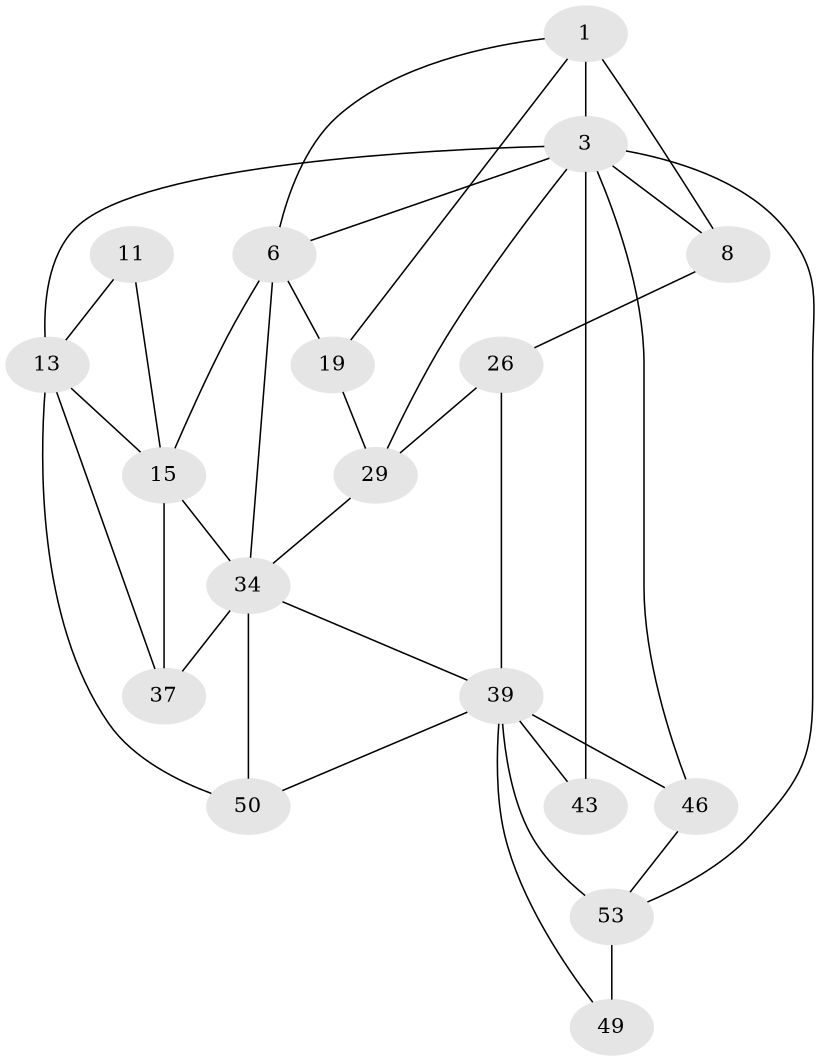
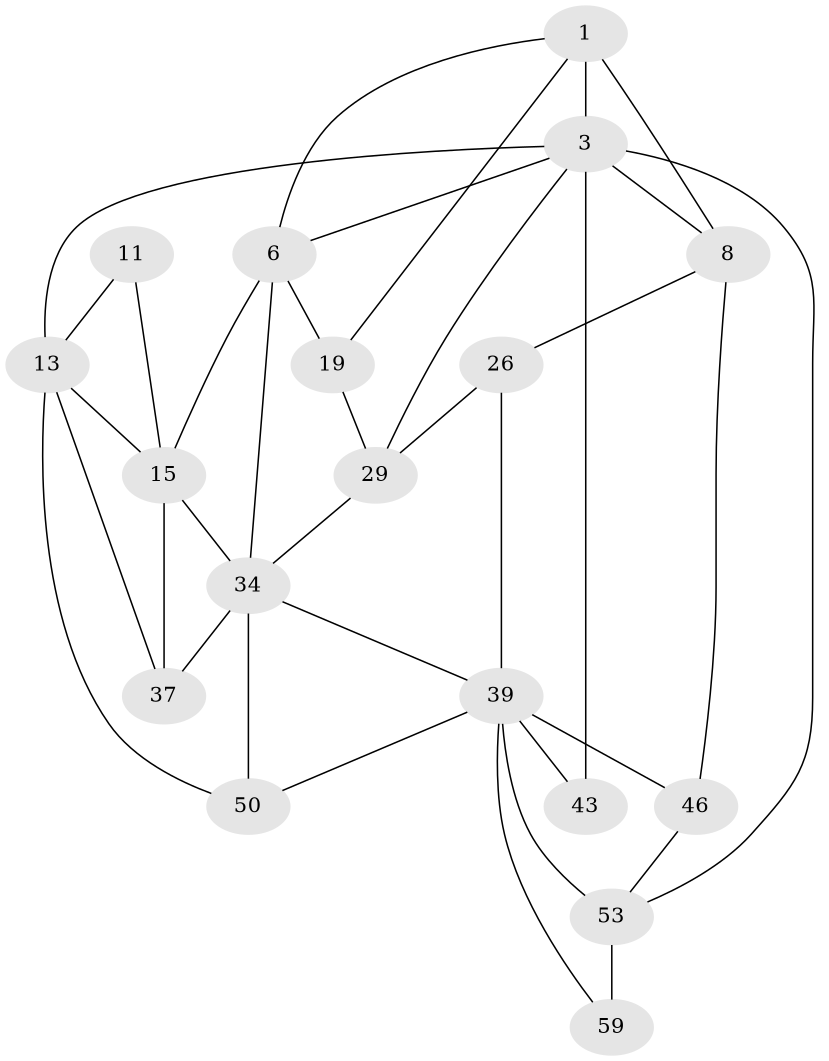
(644, 475) -> (716, 531)
(612, 1027) -> (612, 1027)
